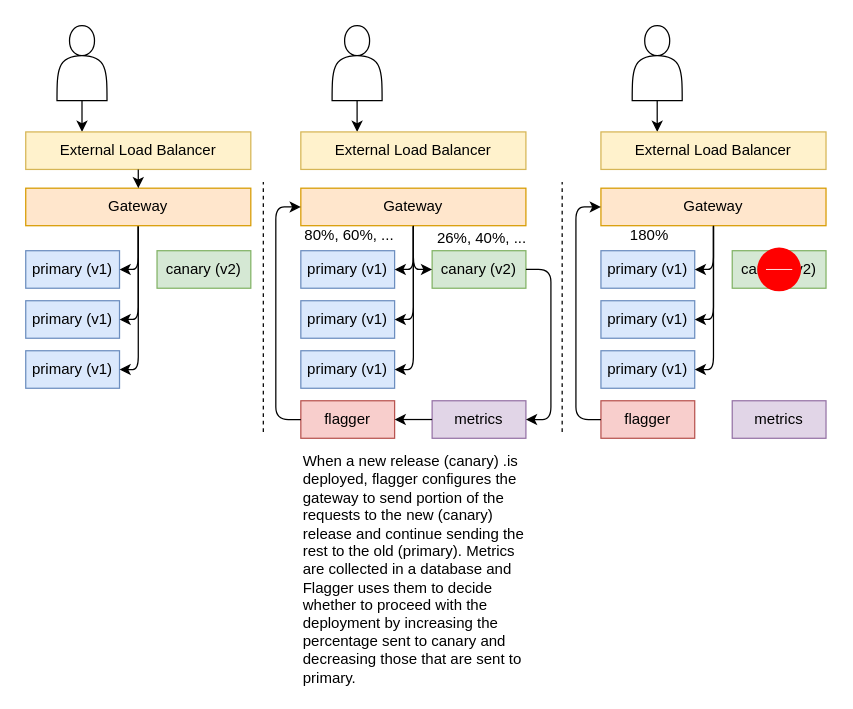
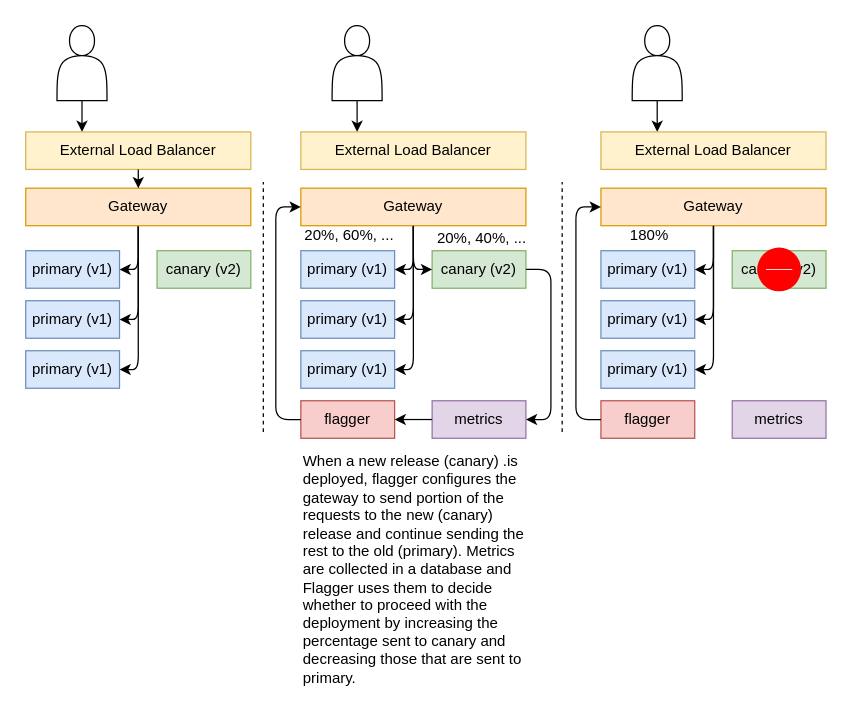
(349, 236) -> (349, 236)
(482, 238) -> (482, 238)
